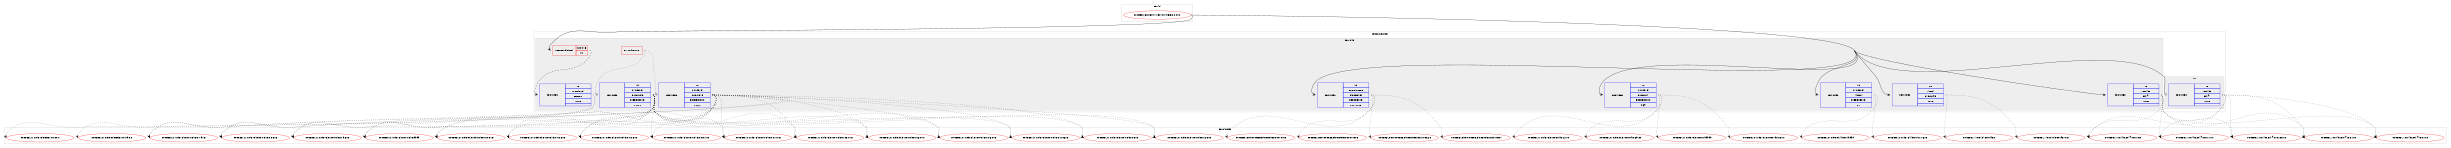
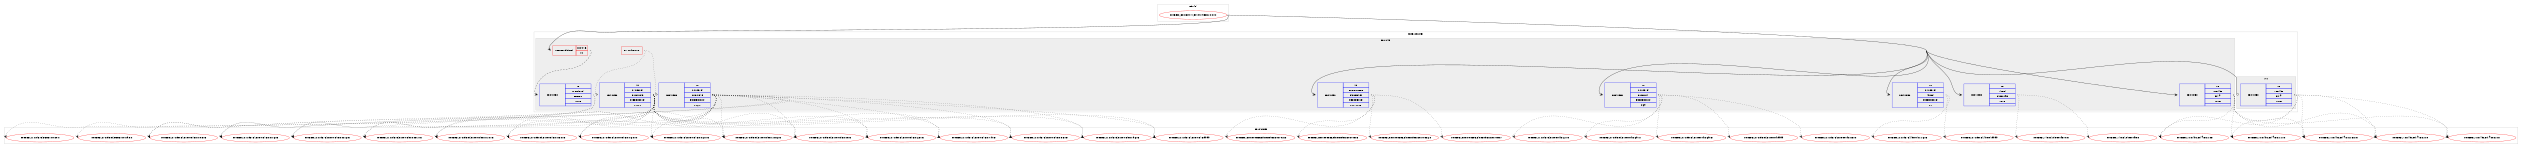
none -> (1620, 138)
